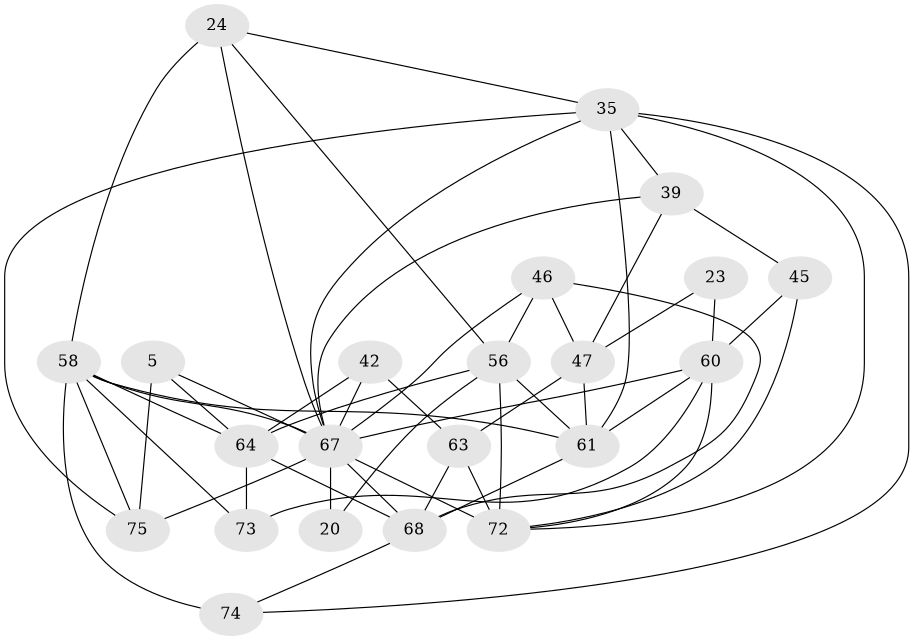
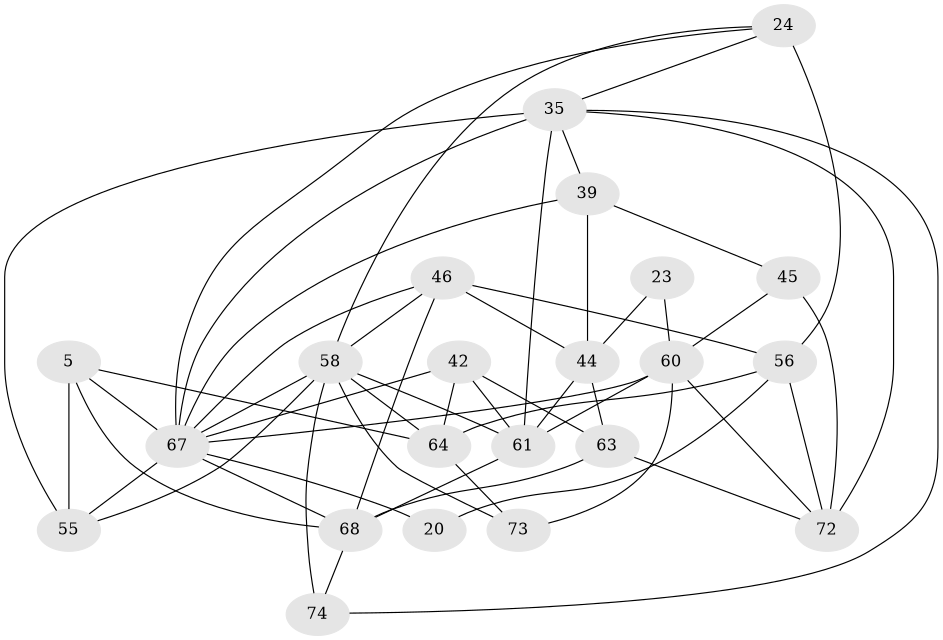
none -> (387, 320)
(583, 362) -> (588, 362)
(546, 407) -> (489, 402)
(322, 484) -> (168, 487)
(415, 488) -> none
(138, 530) -> (69, 530)
